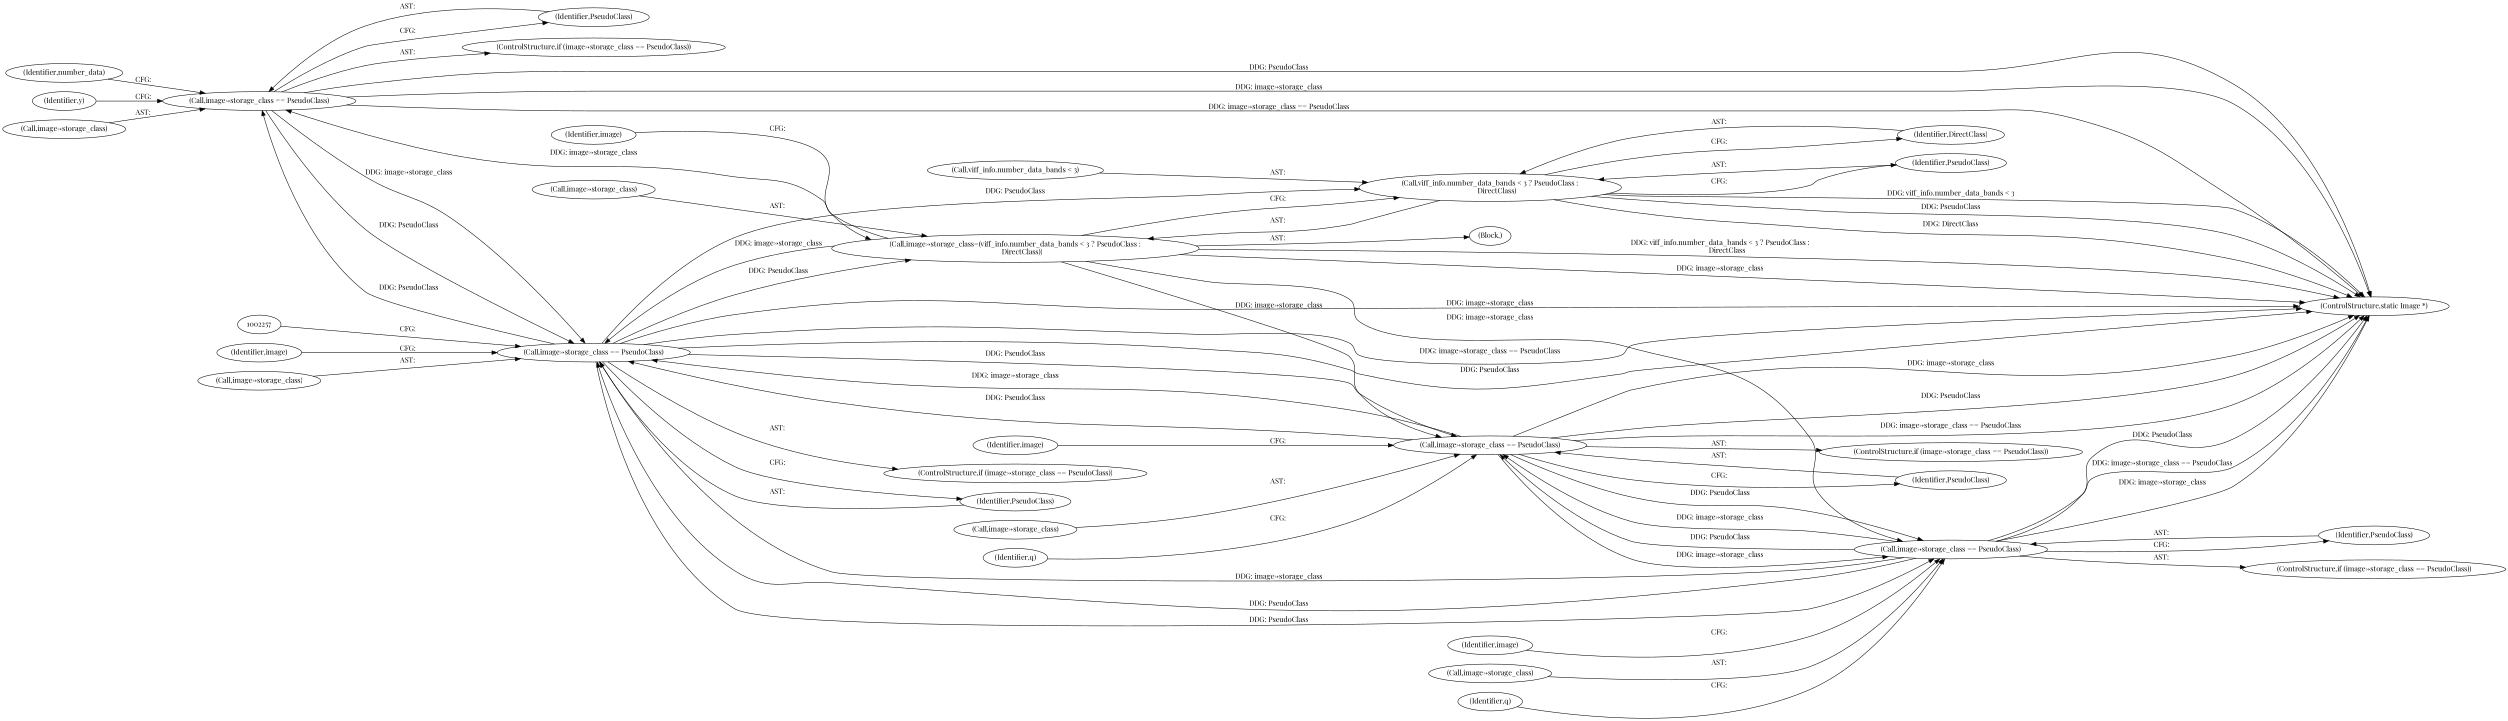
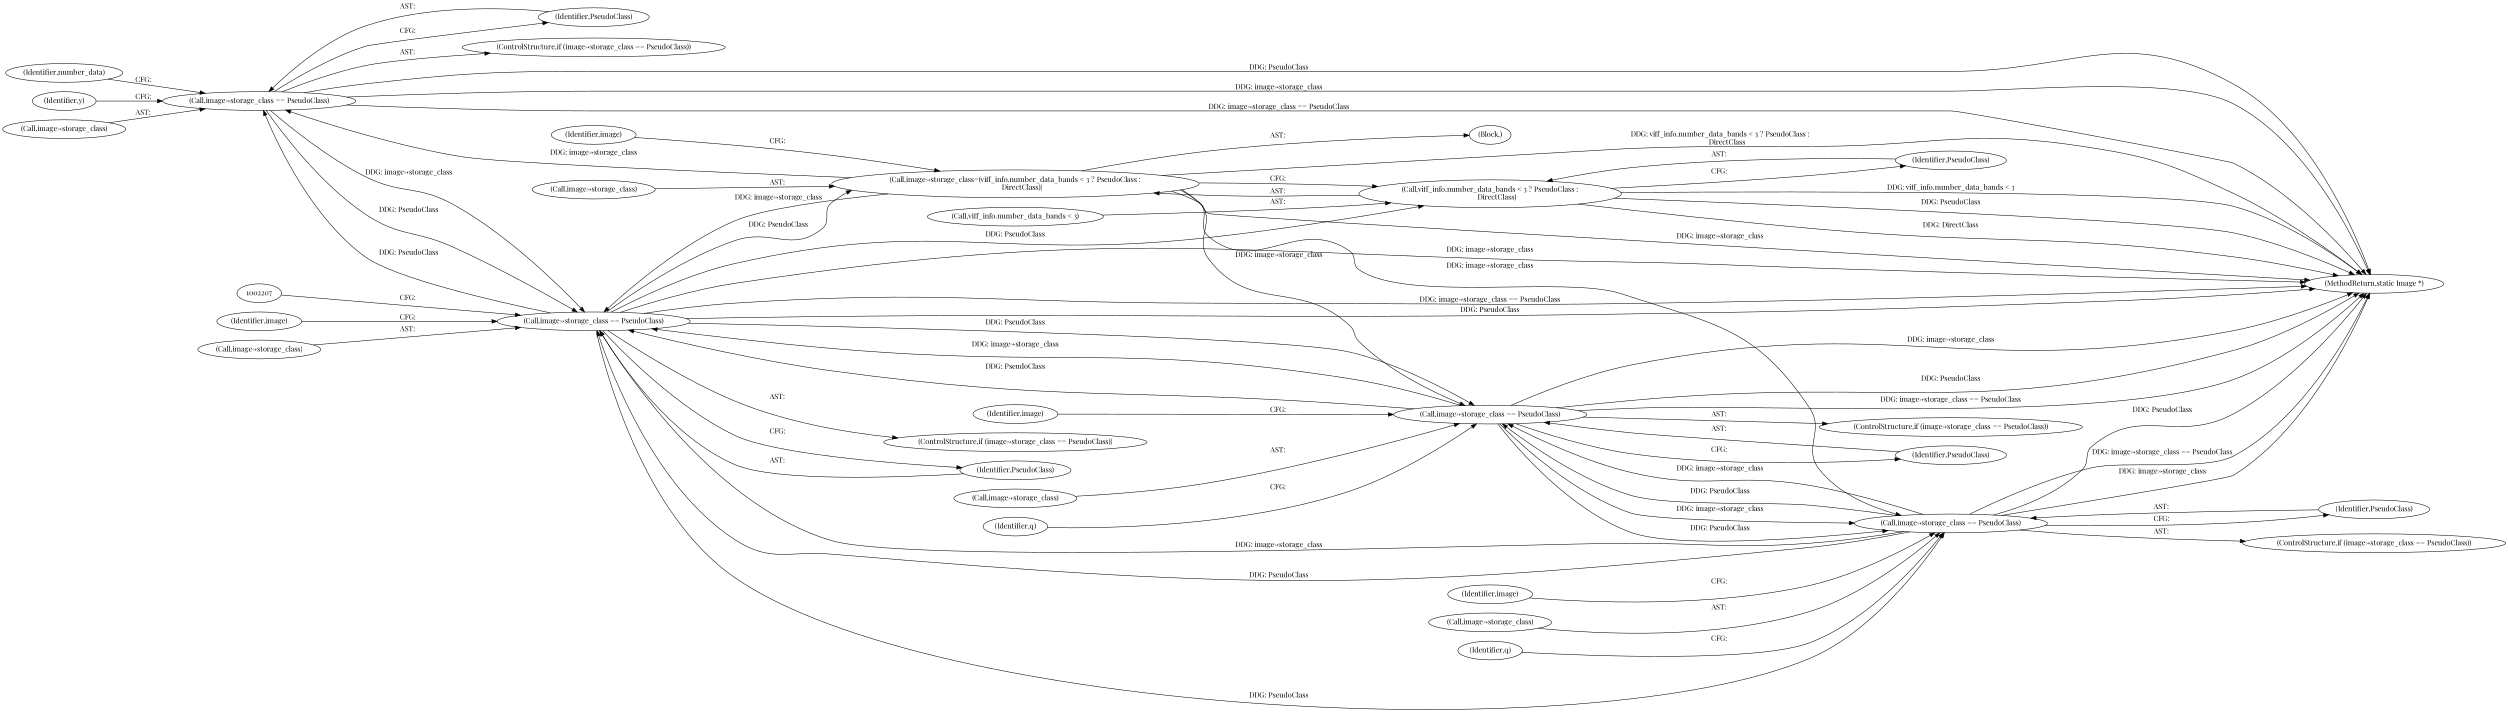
(1951, 135) -> none
(2374, 306) -> (2374, 284)
(259, 325) -> (259, 293)
